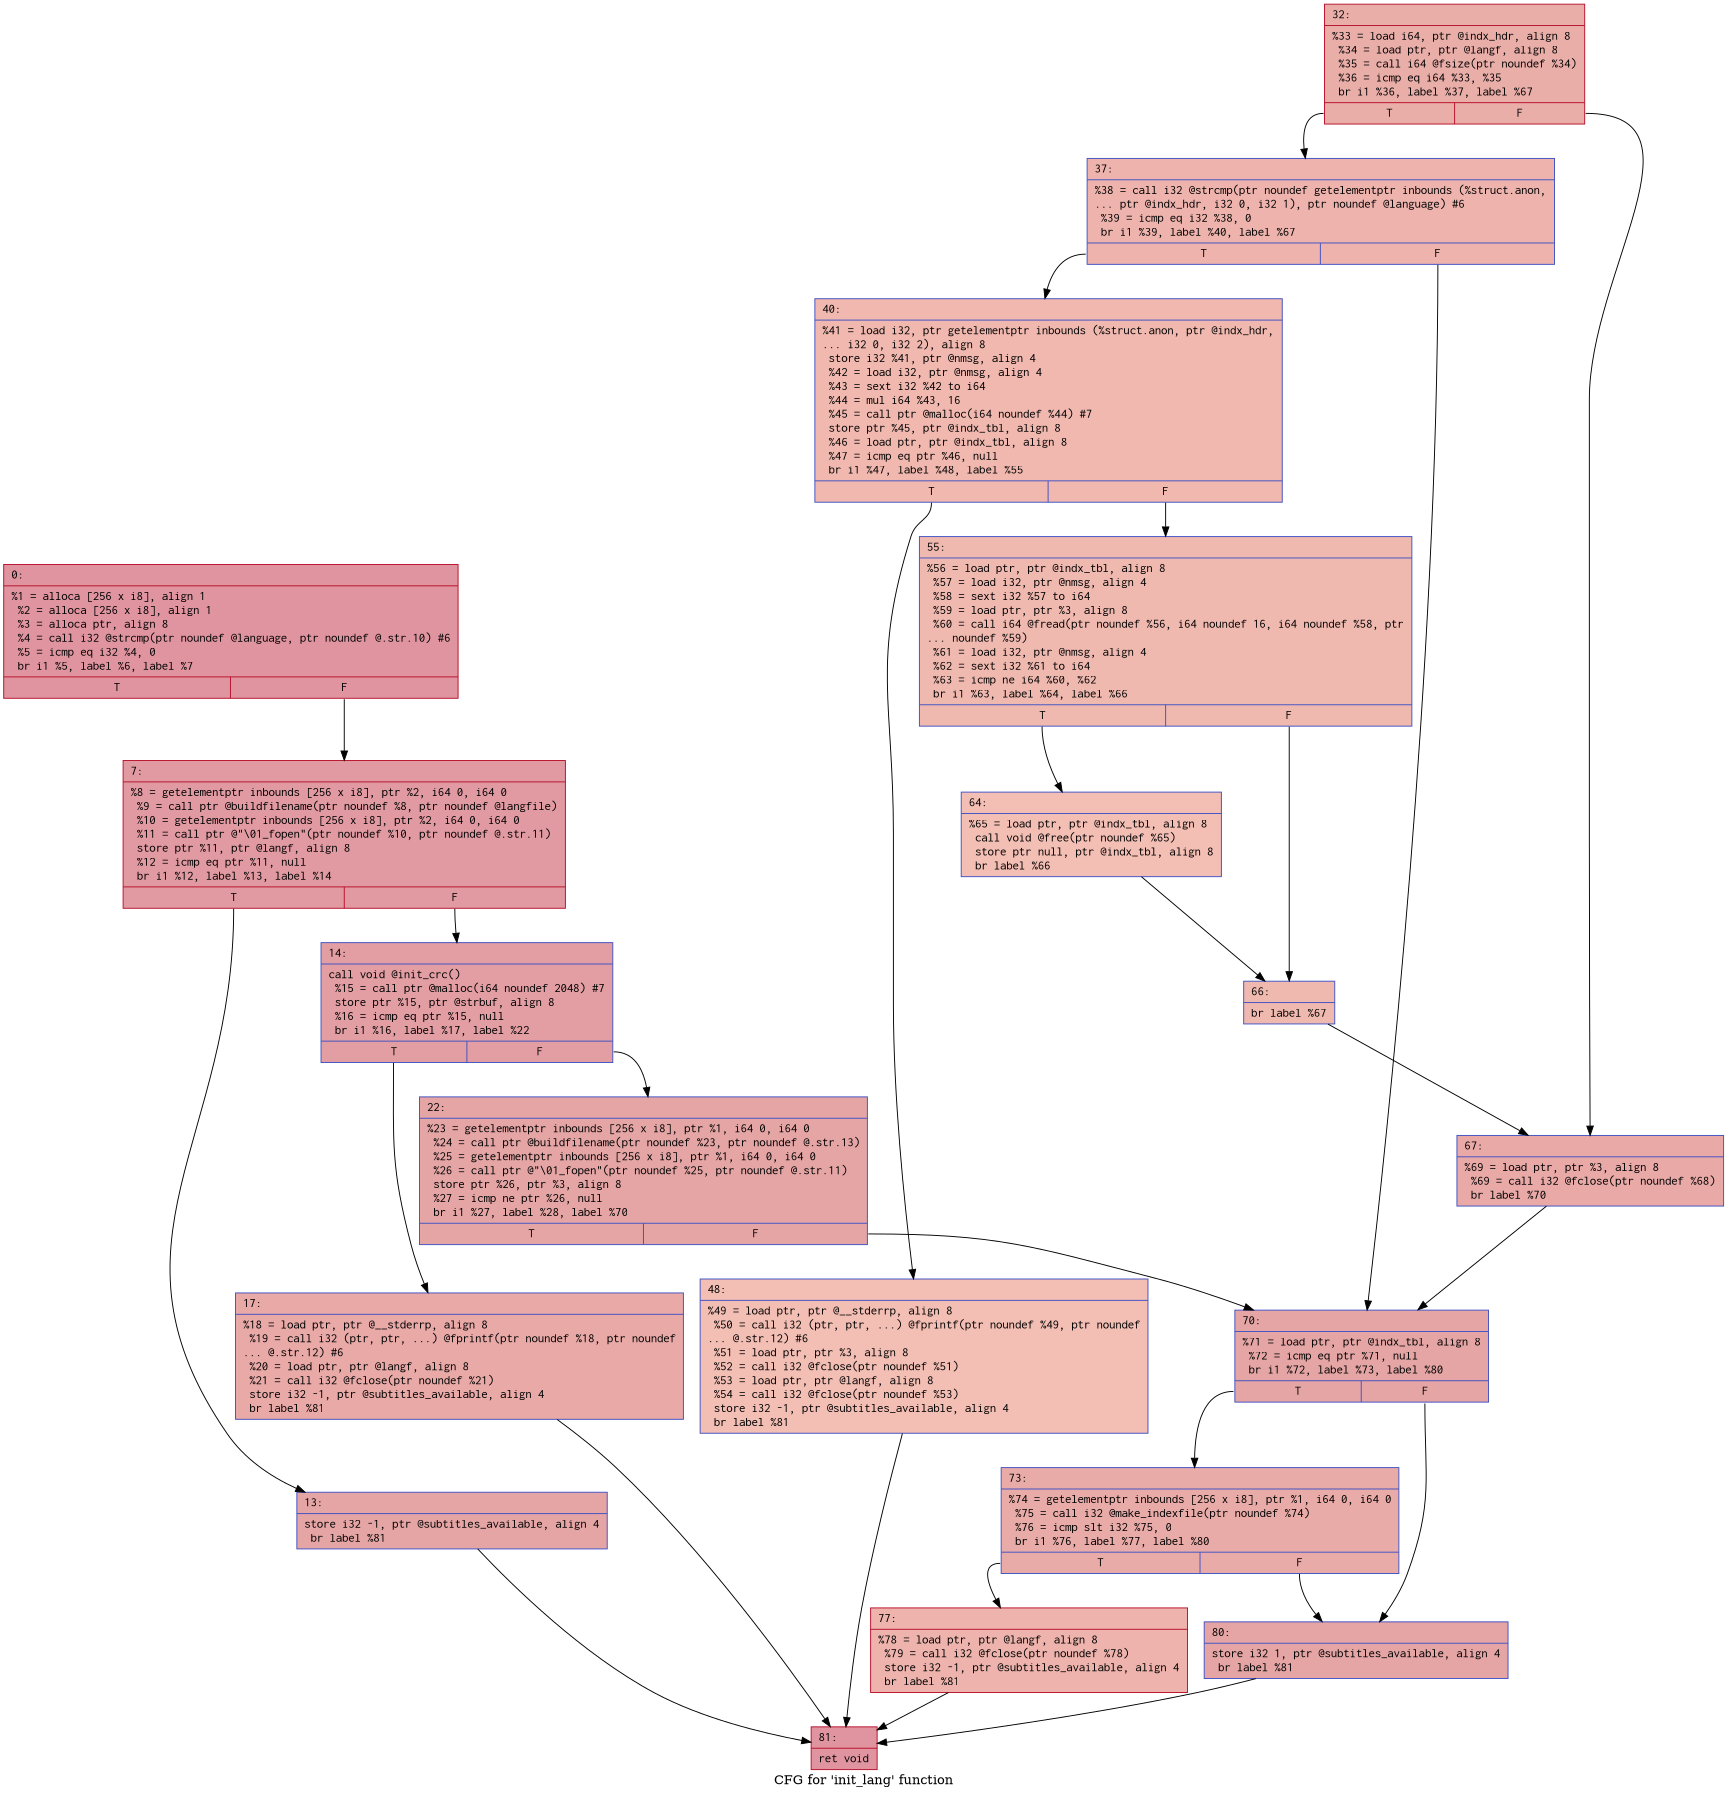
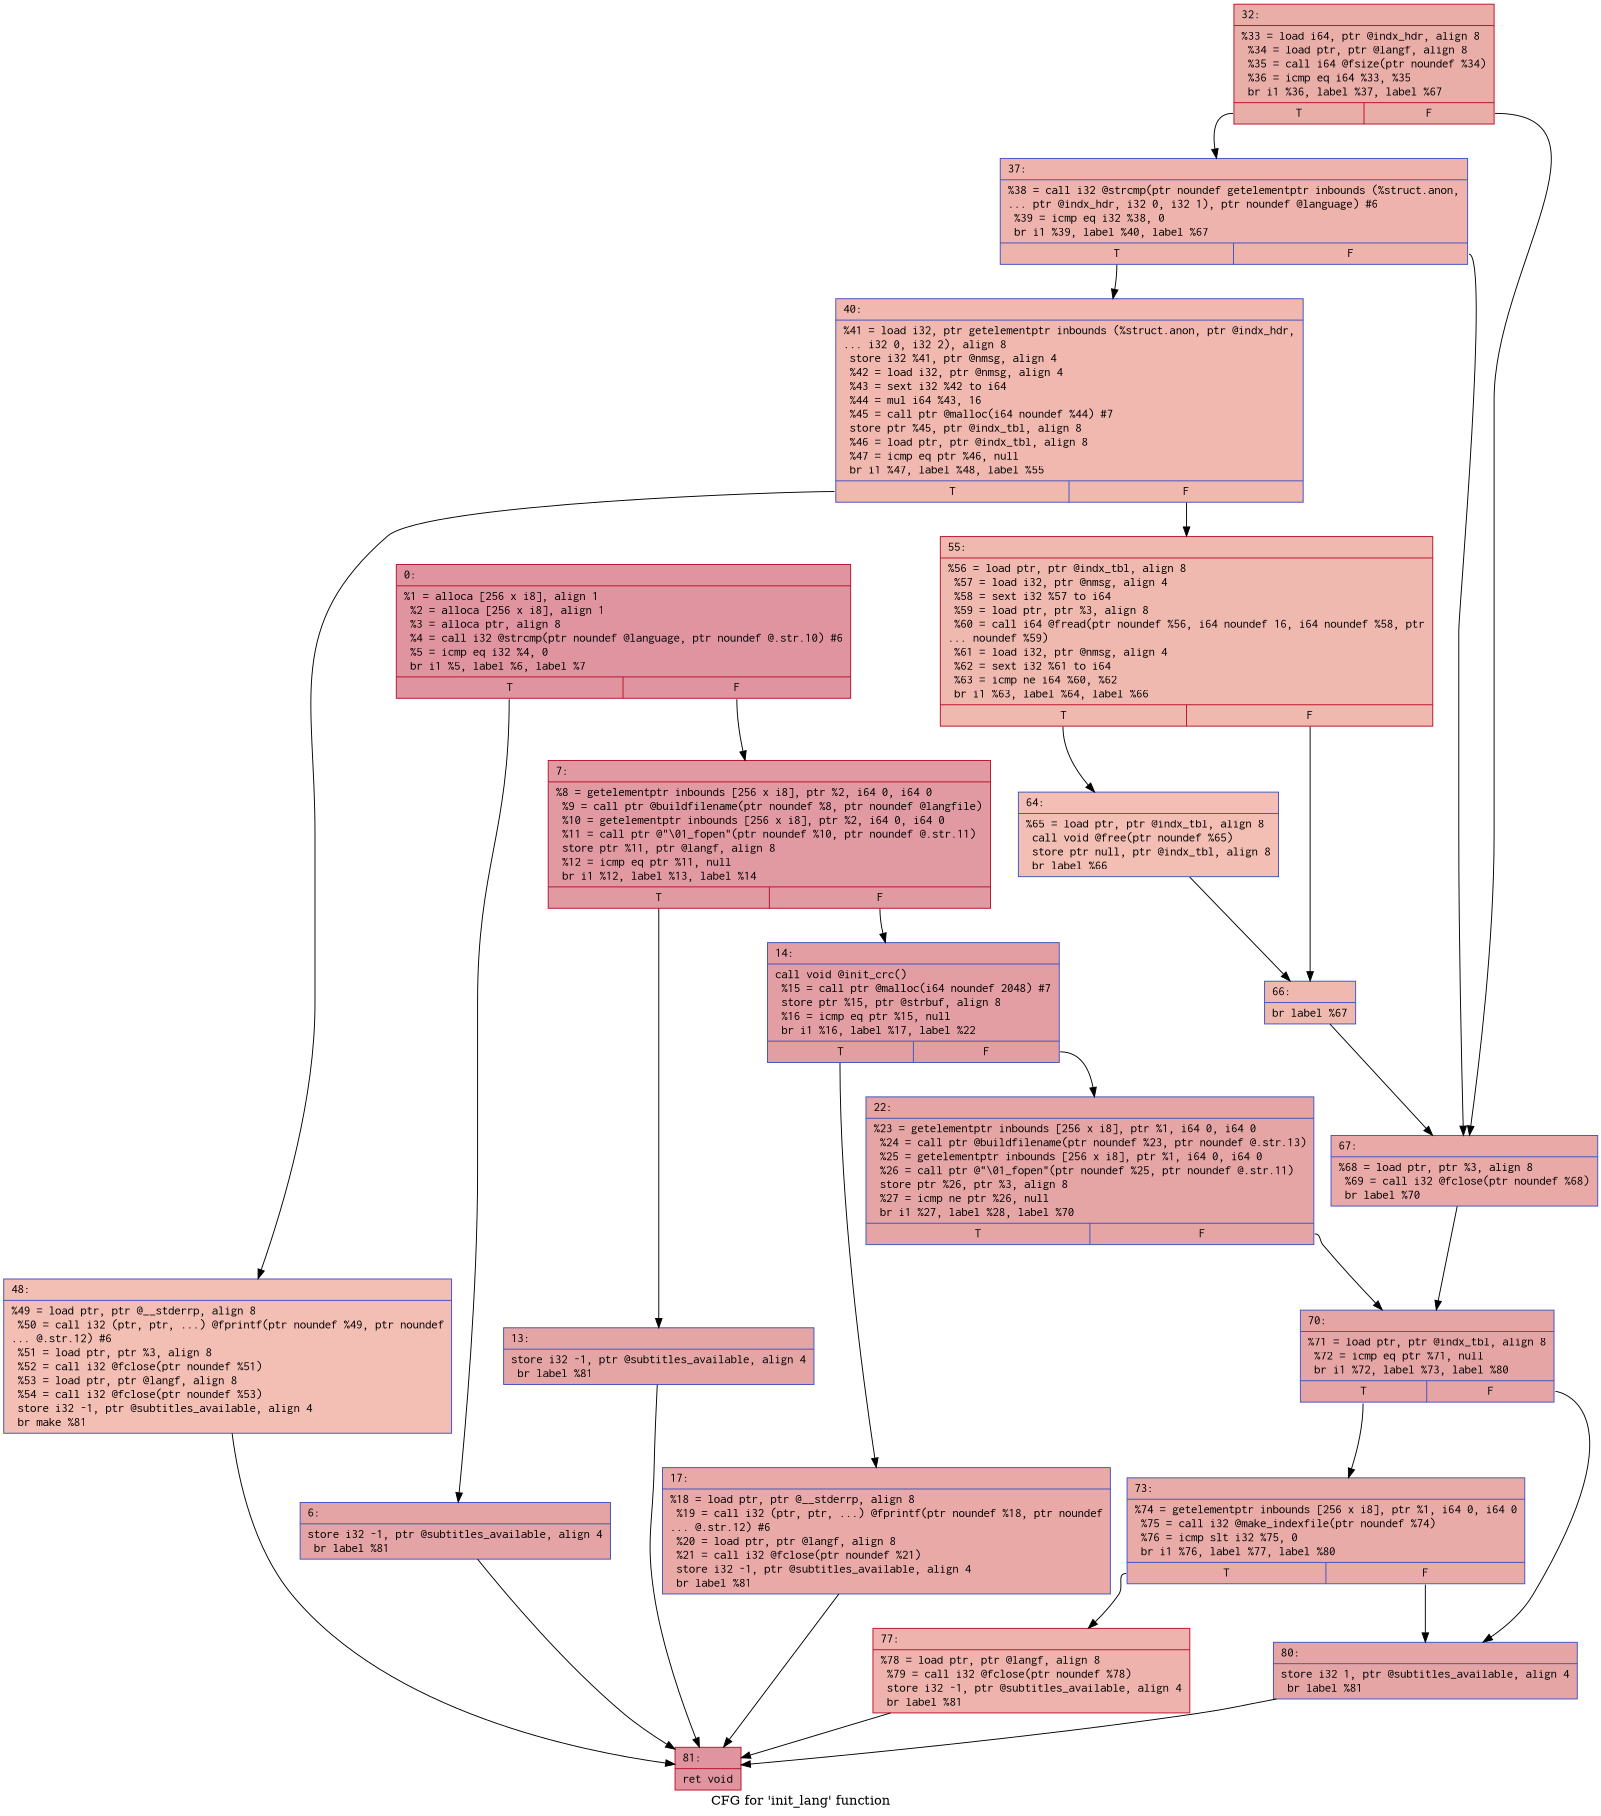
(1166, 631) -> (1187, 631)
(1416, 784) -> (1459, 689)
(1562, 1167) -> (1436, 1167)
(748, 1422) -> (49, 1422)
none -> (455, 1531)
